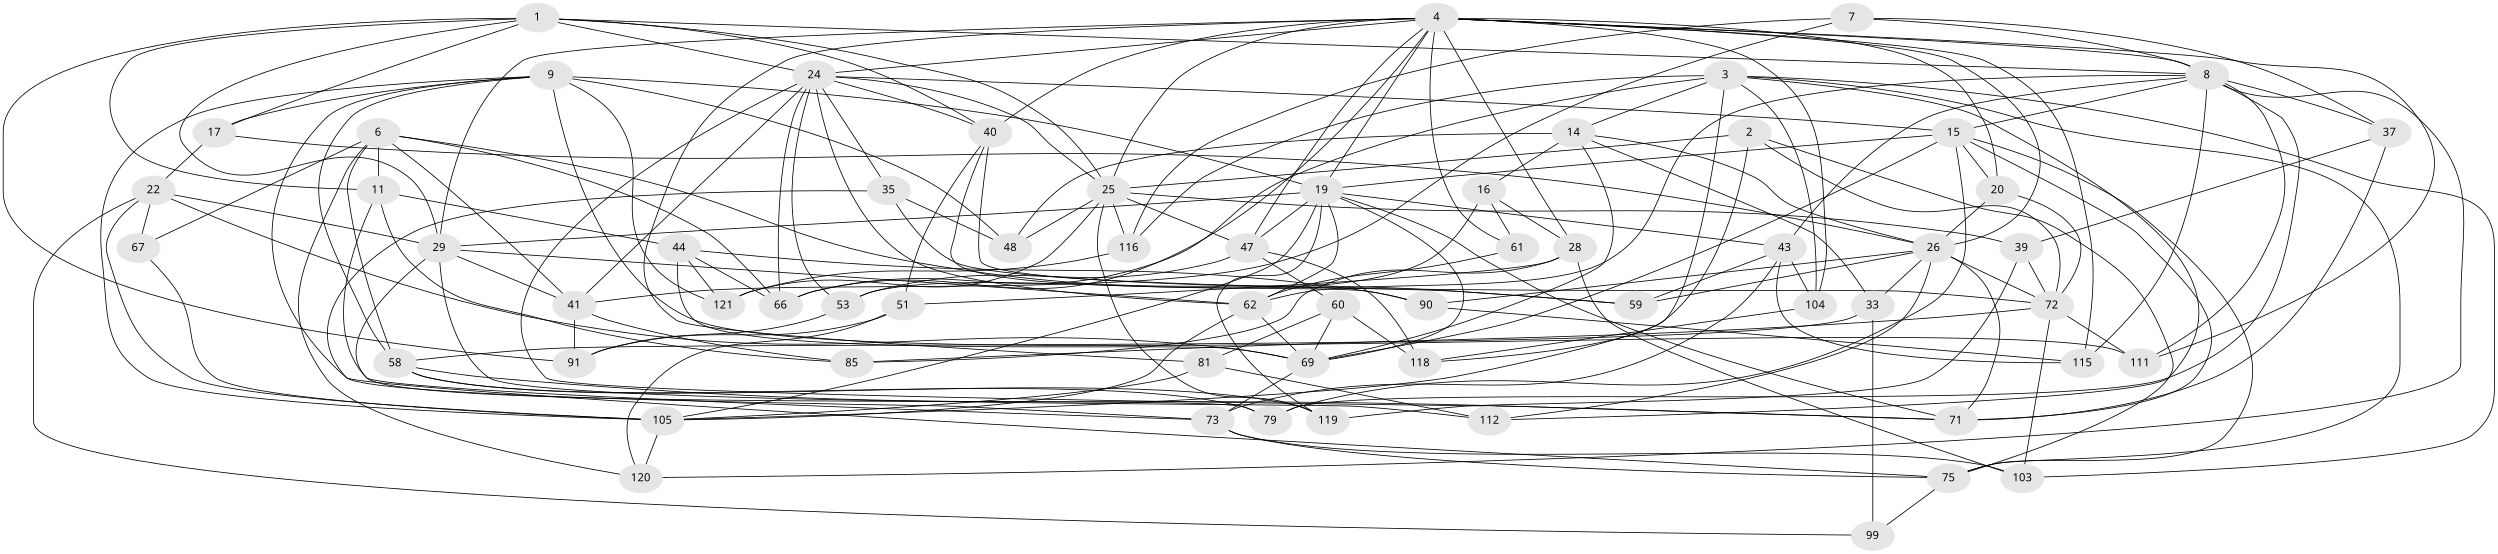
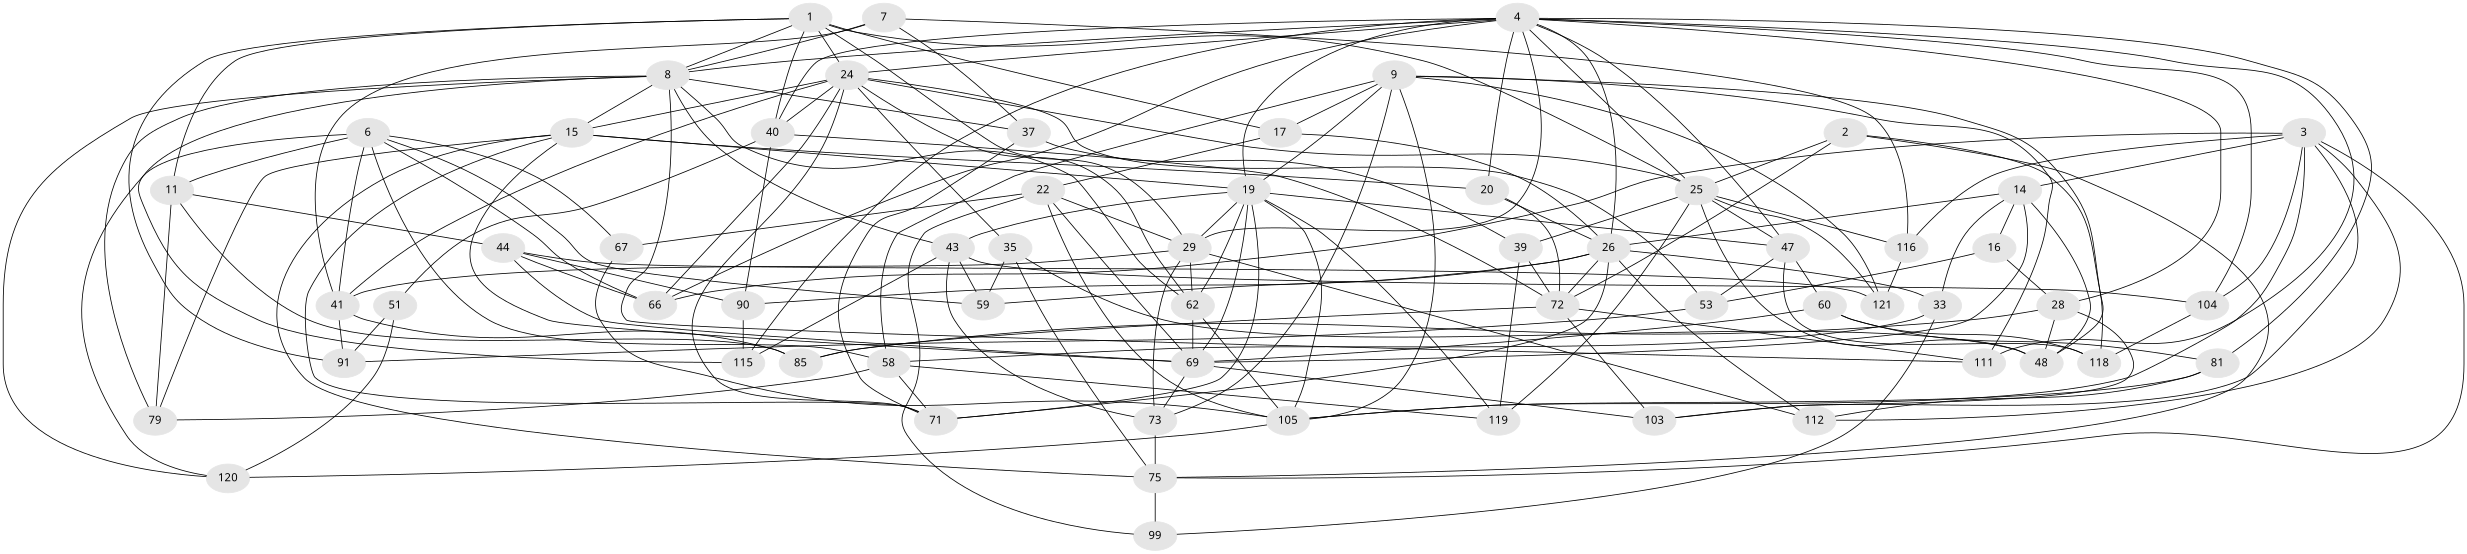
(1518, 248) -> none
(1163, 292) -> (2050, 334)
(1791, 453) -> (1424, 392)
